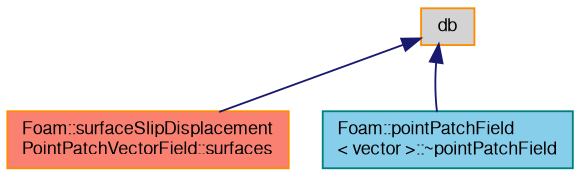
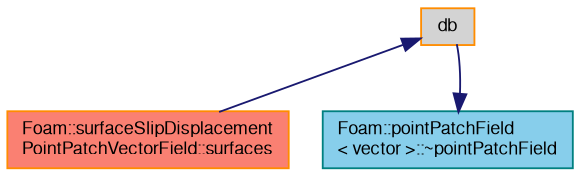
(435, 87) -> (460, 69)
